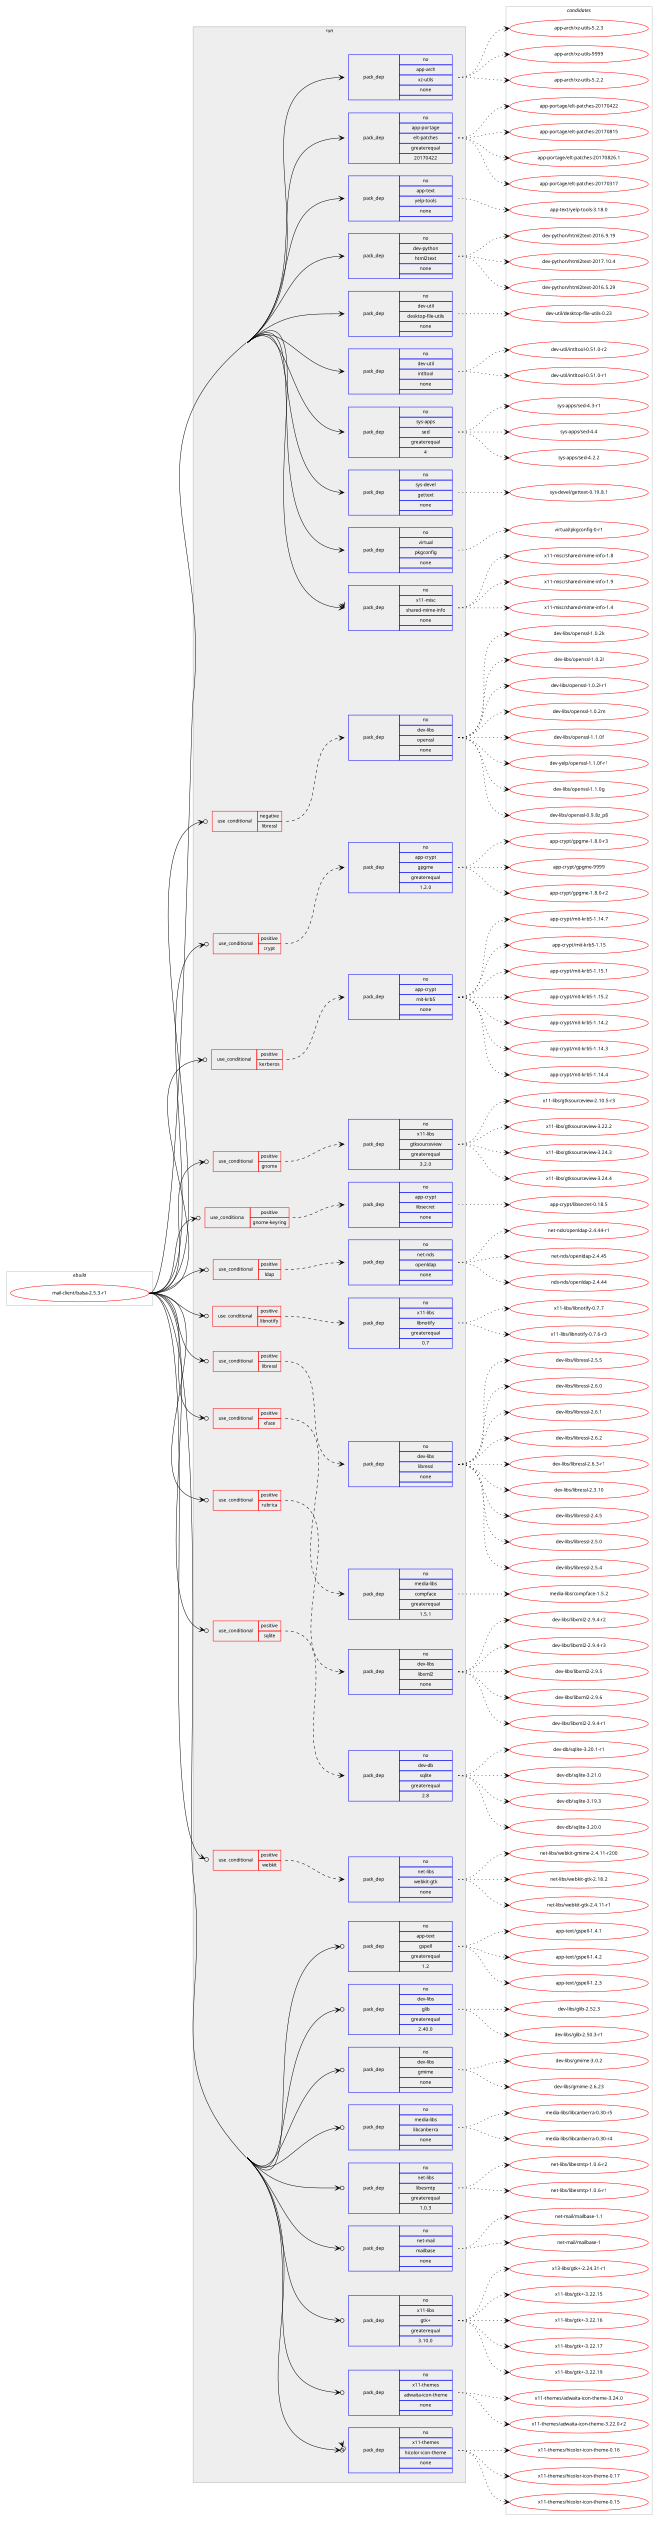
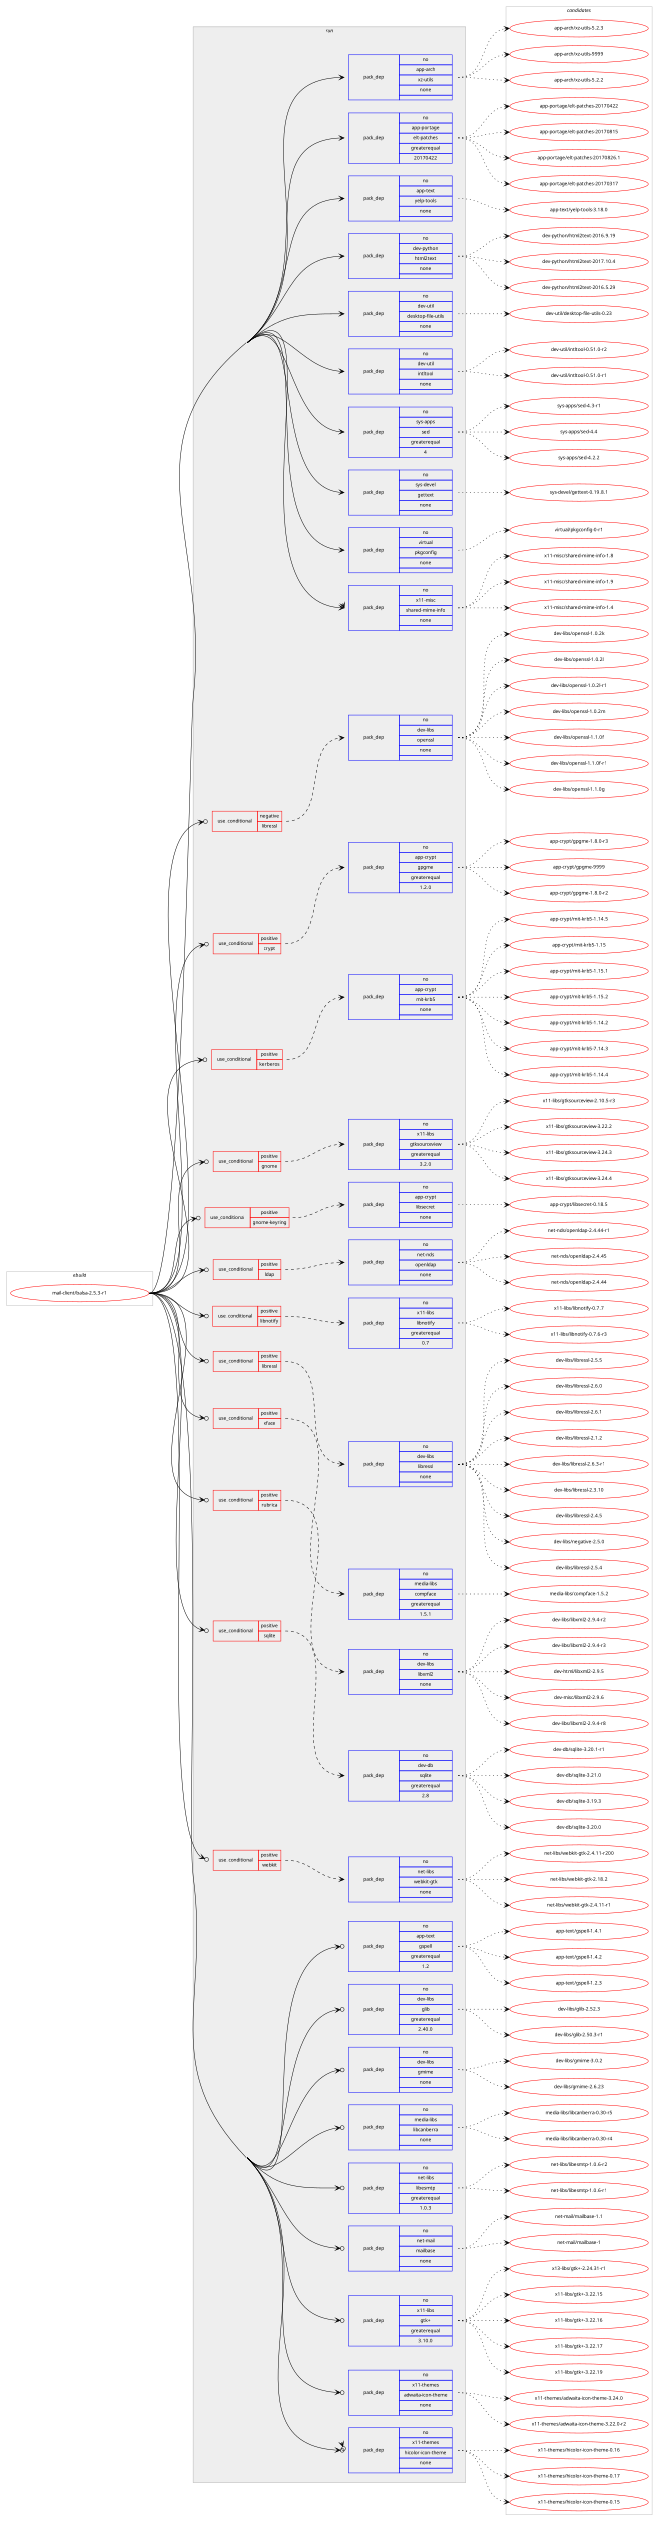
(579, 764) -> (579, 764)
(579, 816) -> none
(579, 919) -> (579, 919)
(579, 1049) -> (579, 1049)
(579, 1283) -> (579, 1283)
(579, 1438) -> (579, 1438)
(579, 1542) -> (579, 1542)
(579, 1672) -> (579, 1672)
(579, 1698) -> (579, 1698)
(579, 1724) -> (579, 1724)
(579, 1854) -> (579, 1854)
